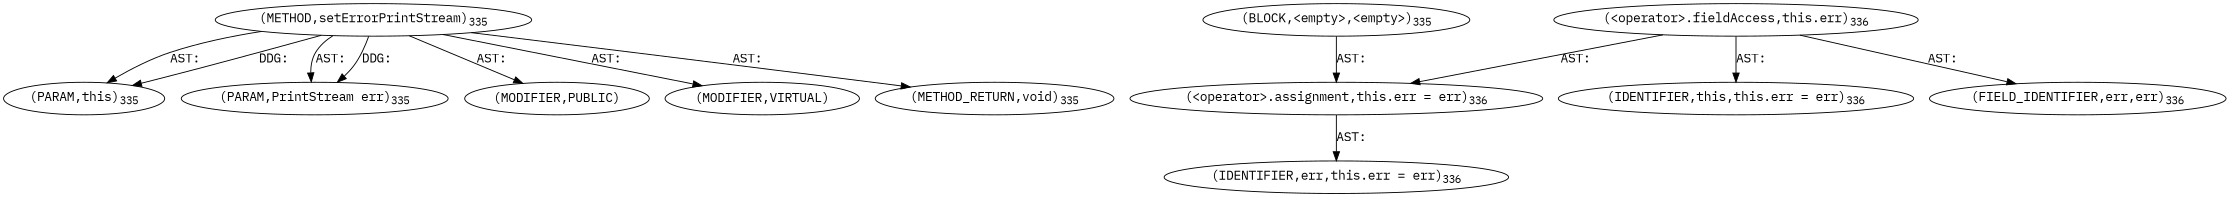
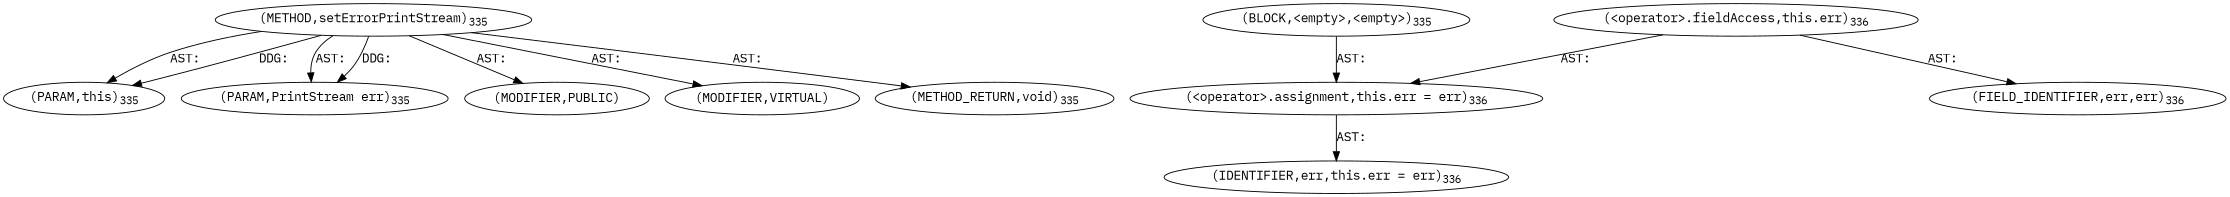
(1736, 99) -> none
